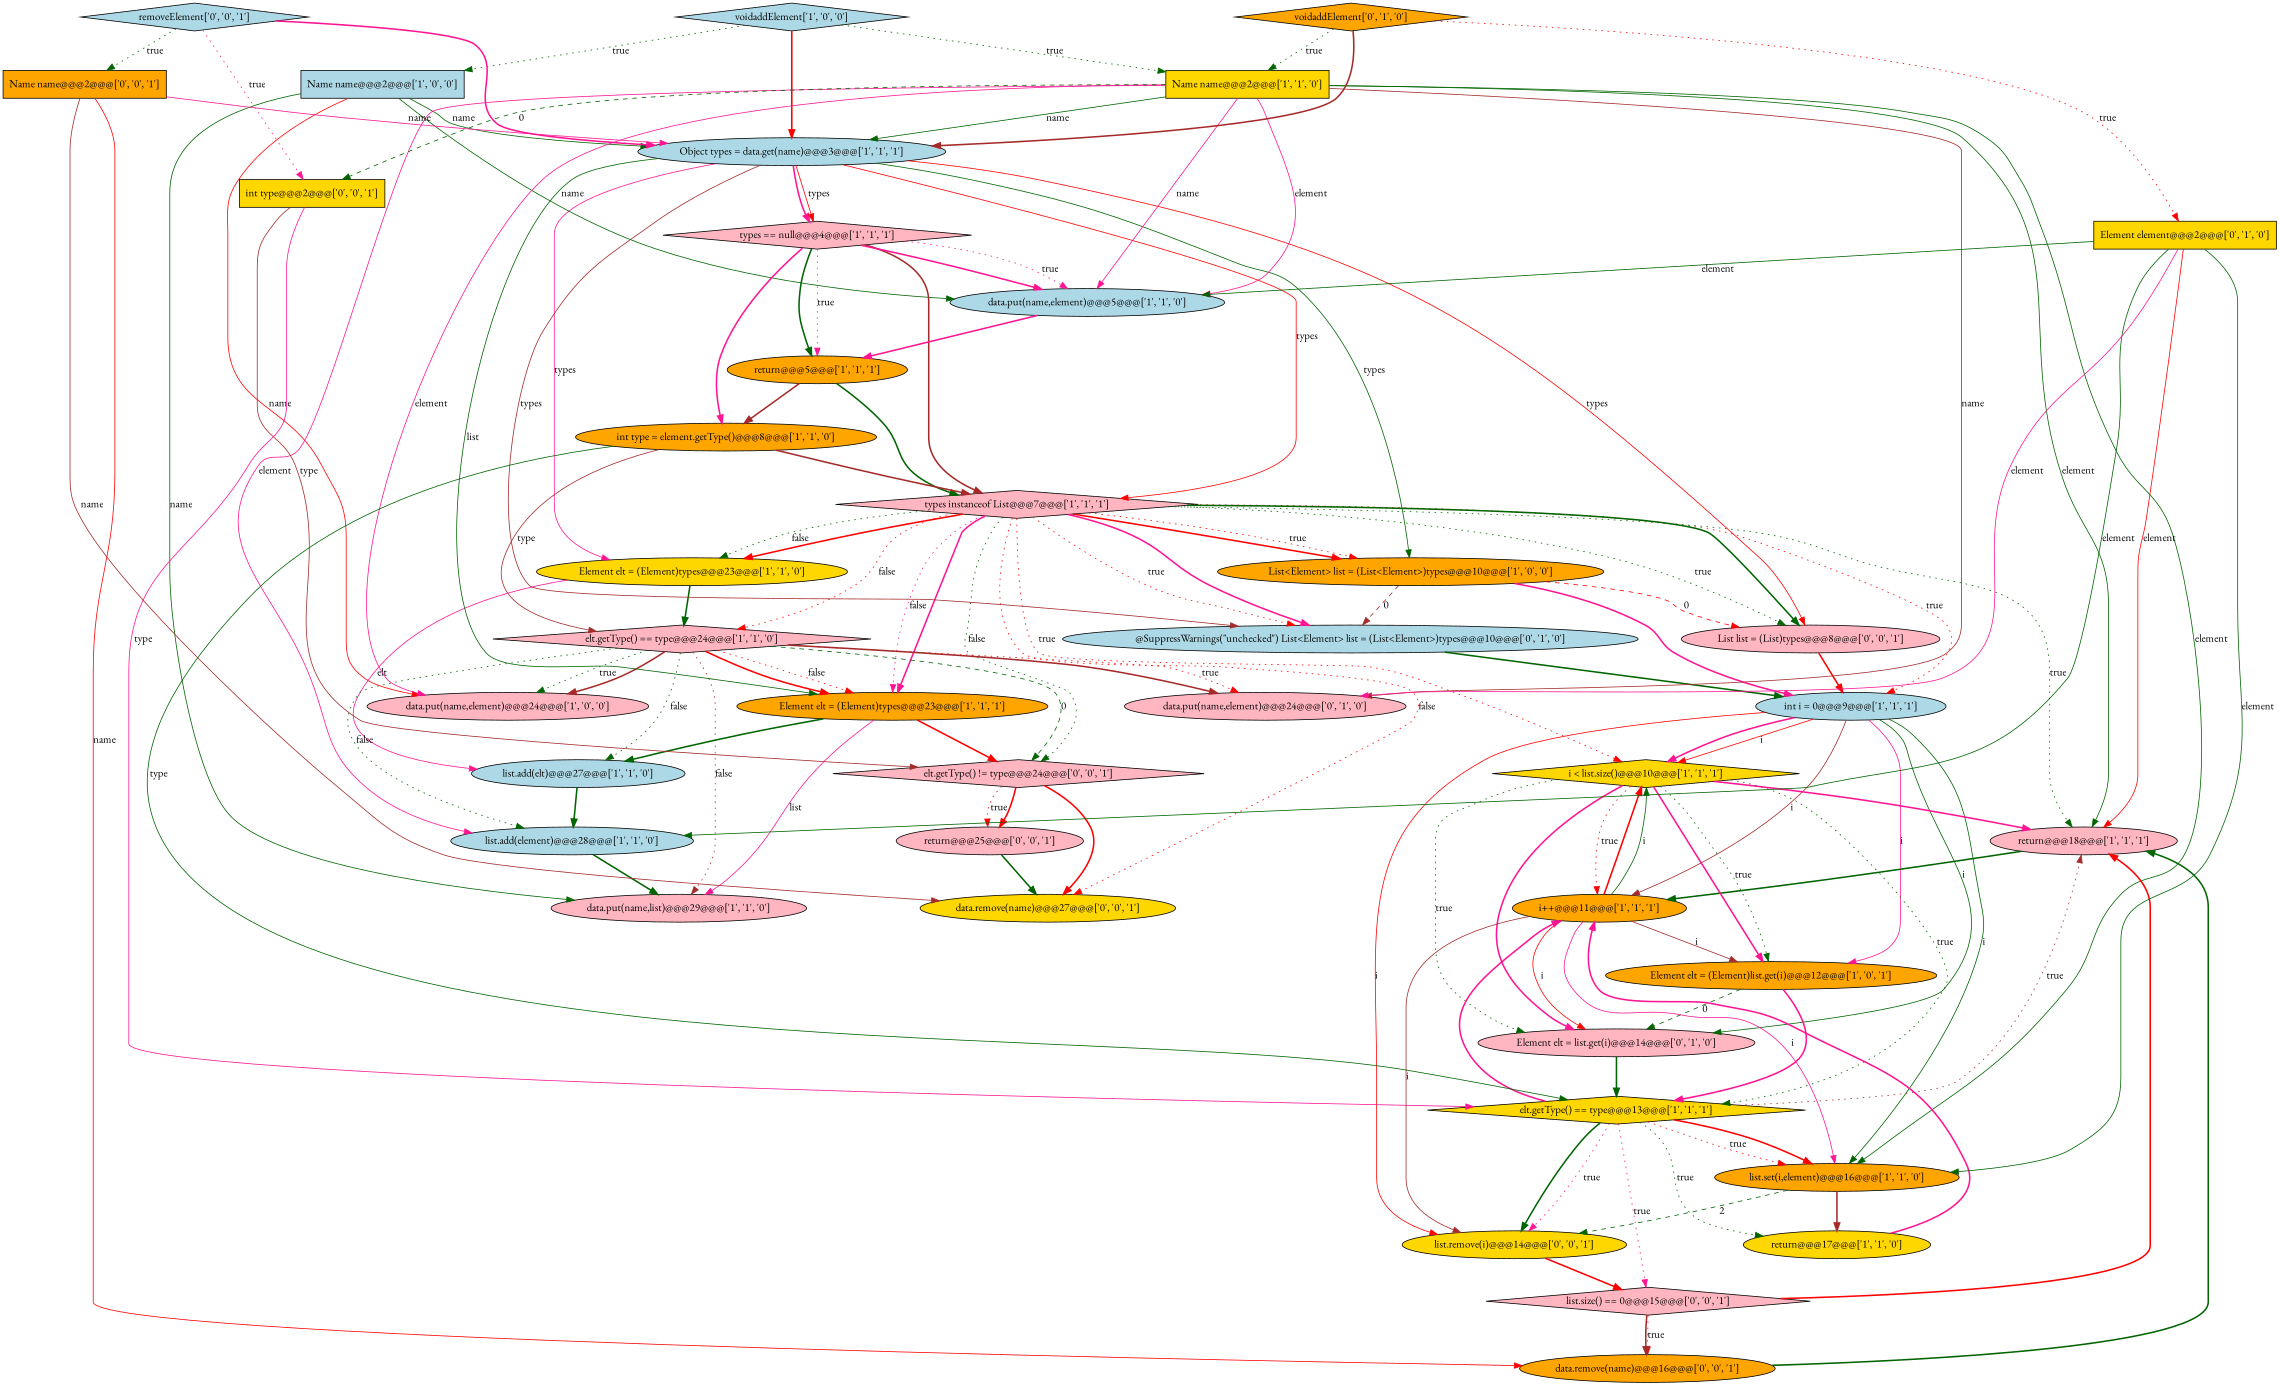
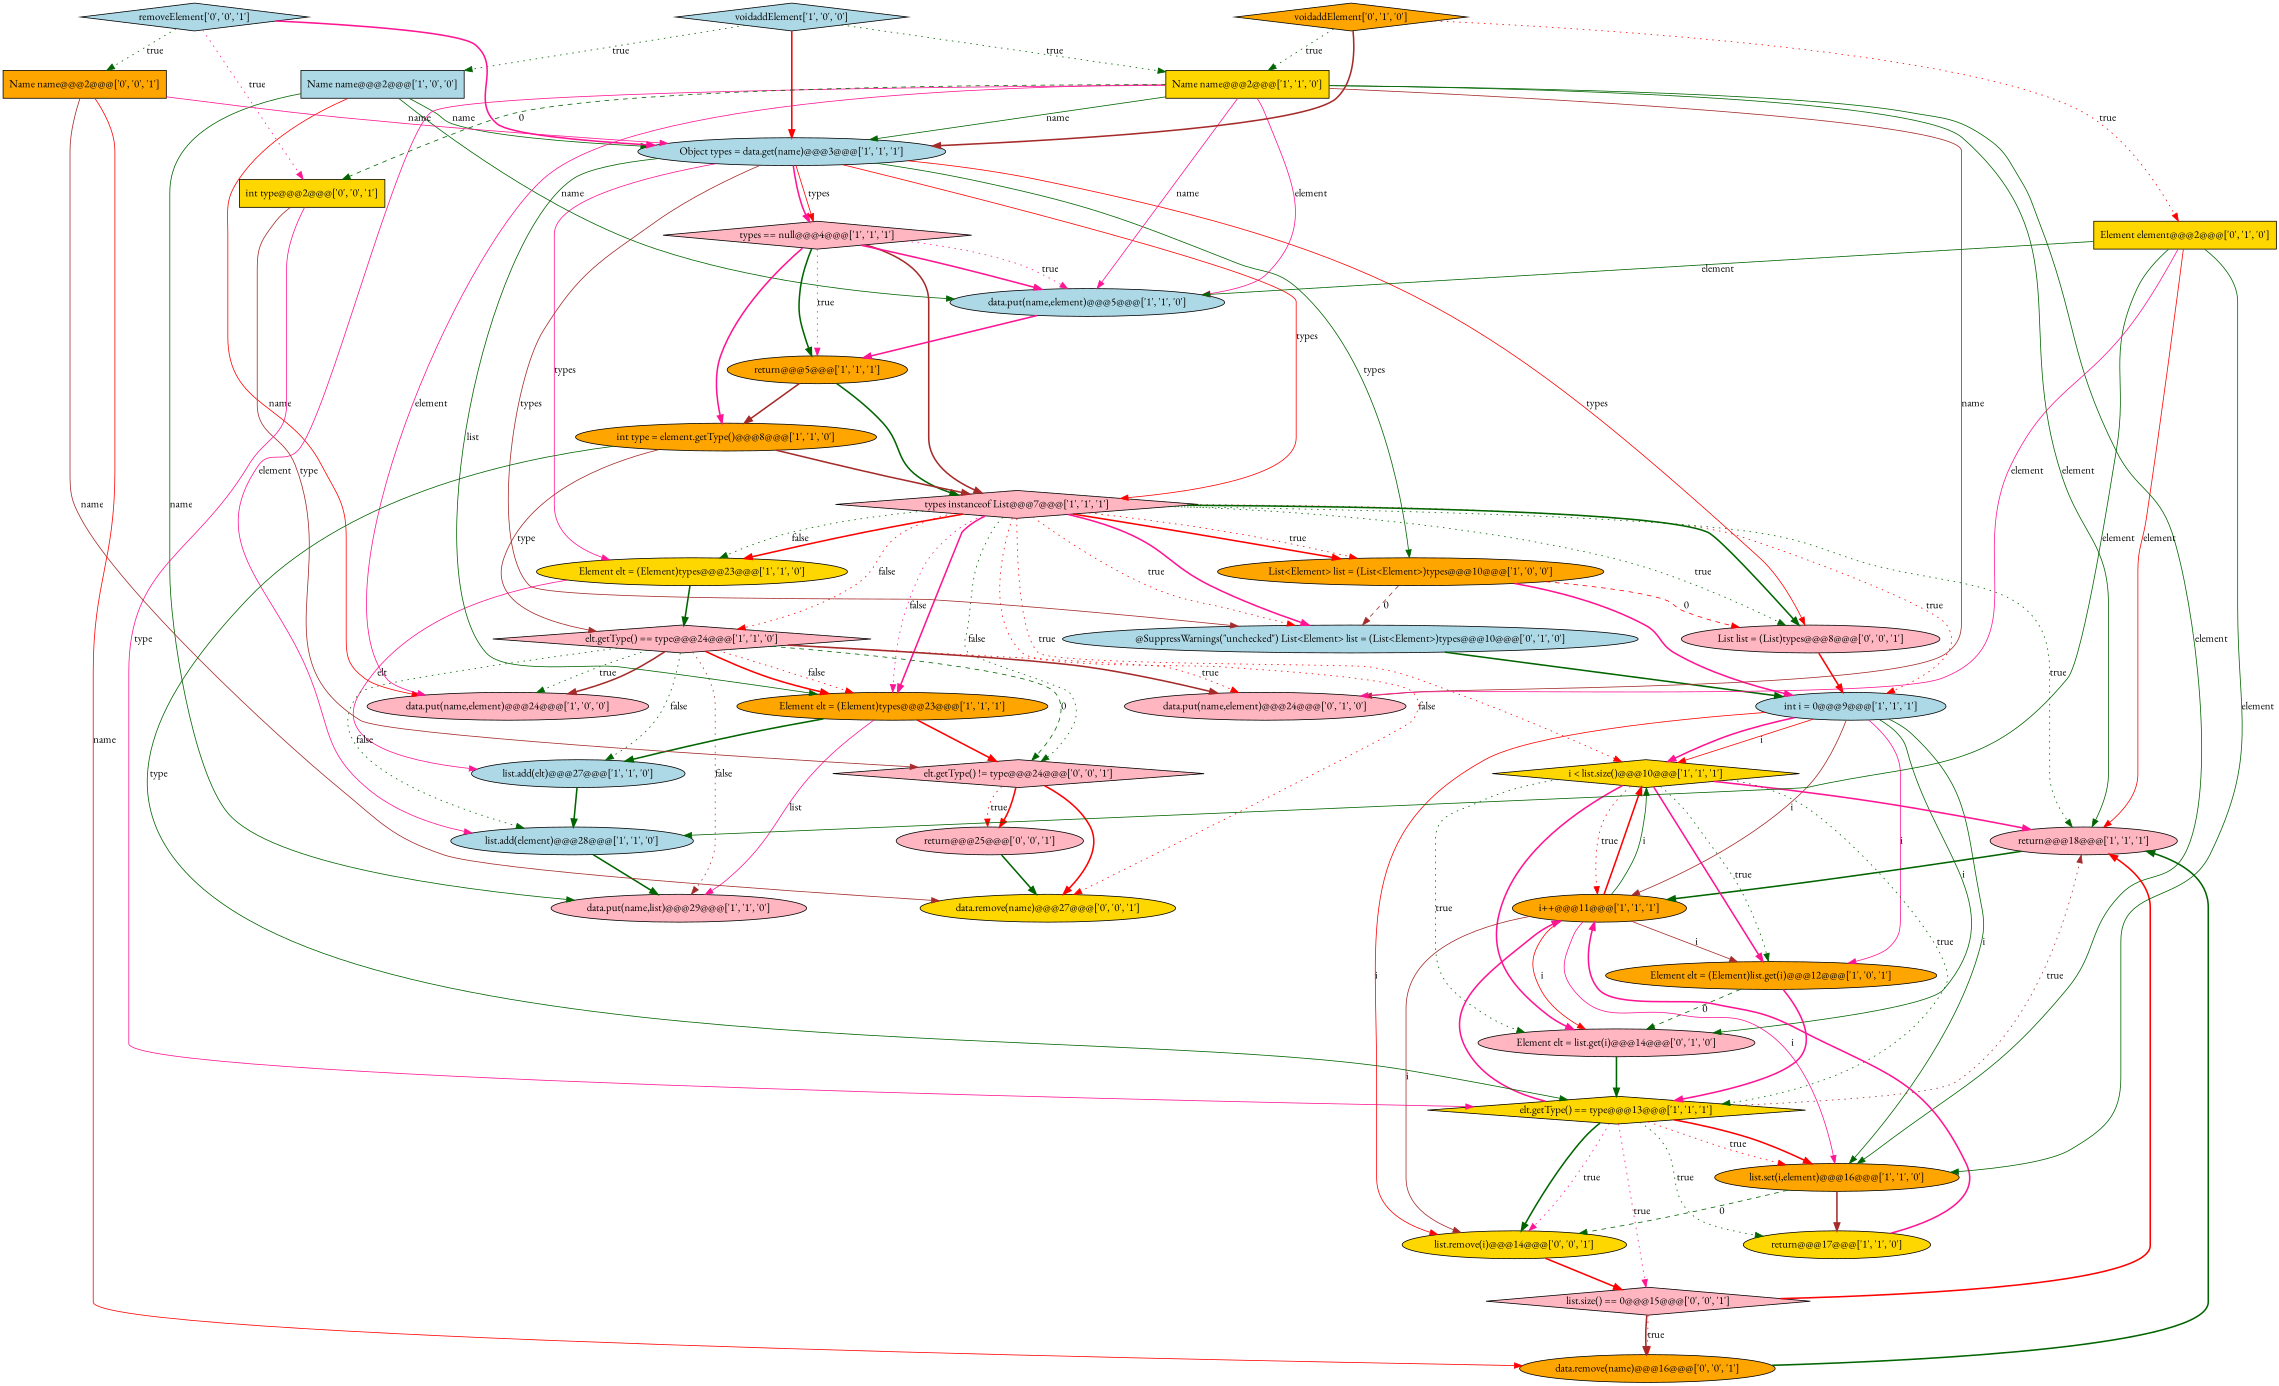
(1722, 1211) -> (1722, 1211)
